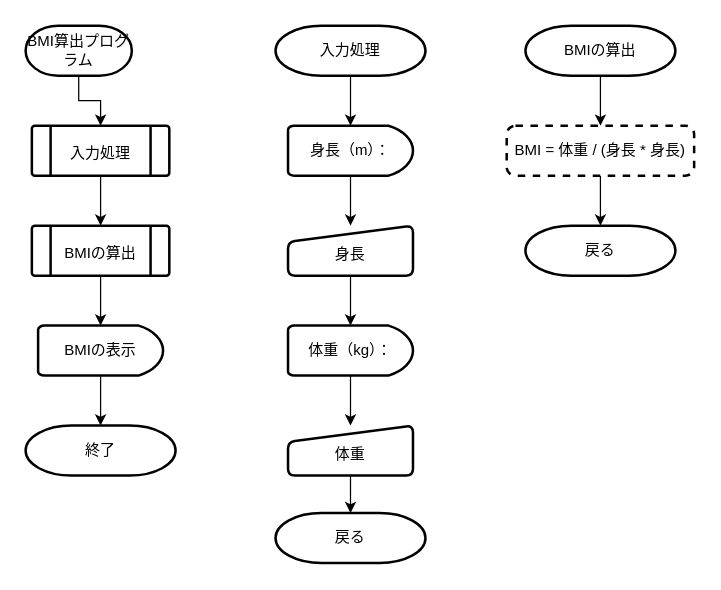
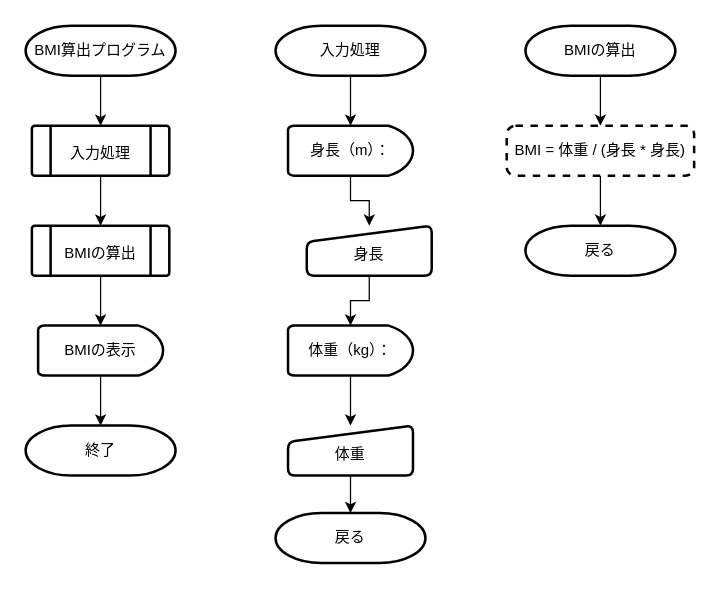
(79, 51) -> (101, 51)
(351, 251) -> (369, 251)
